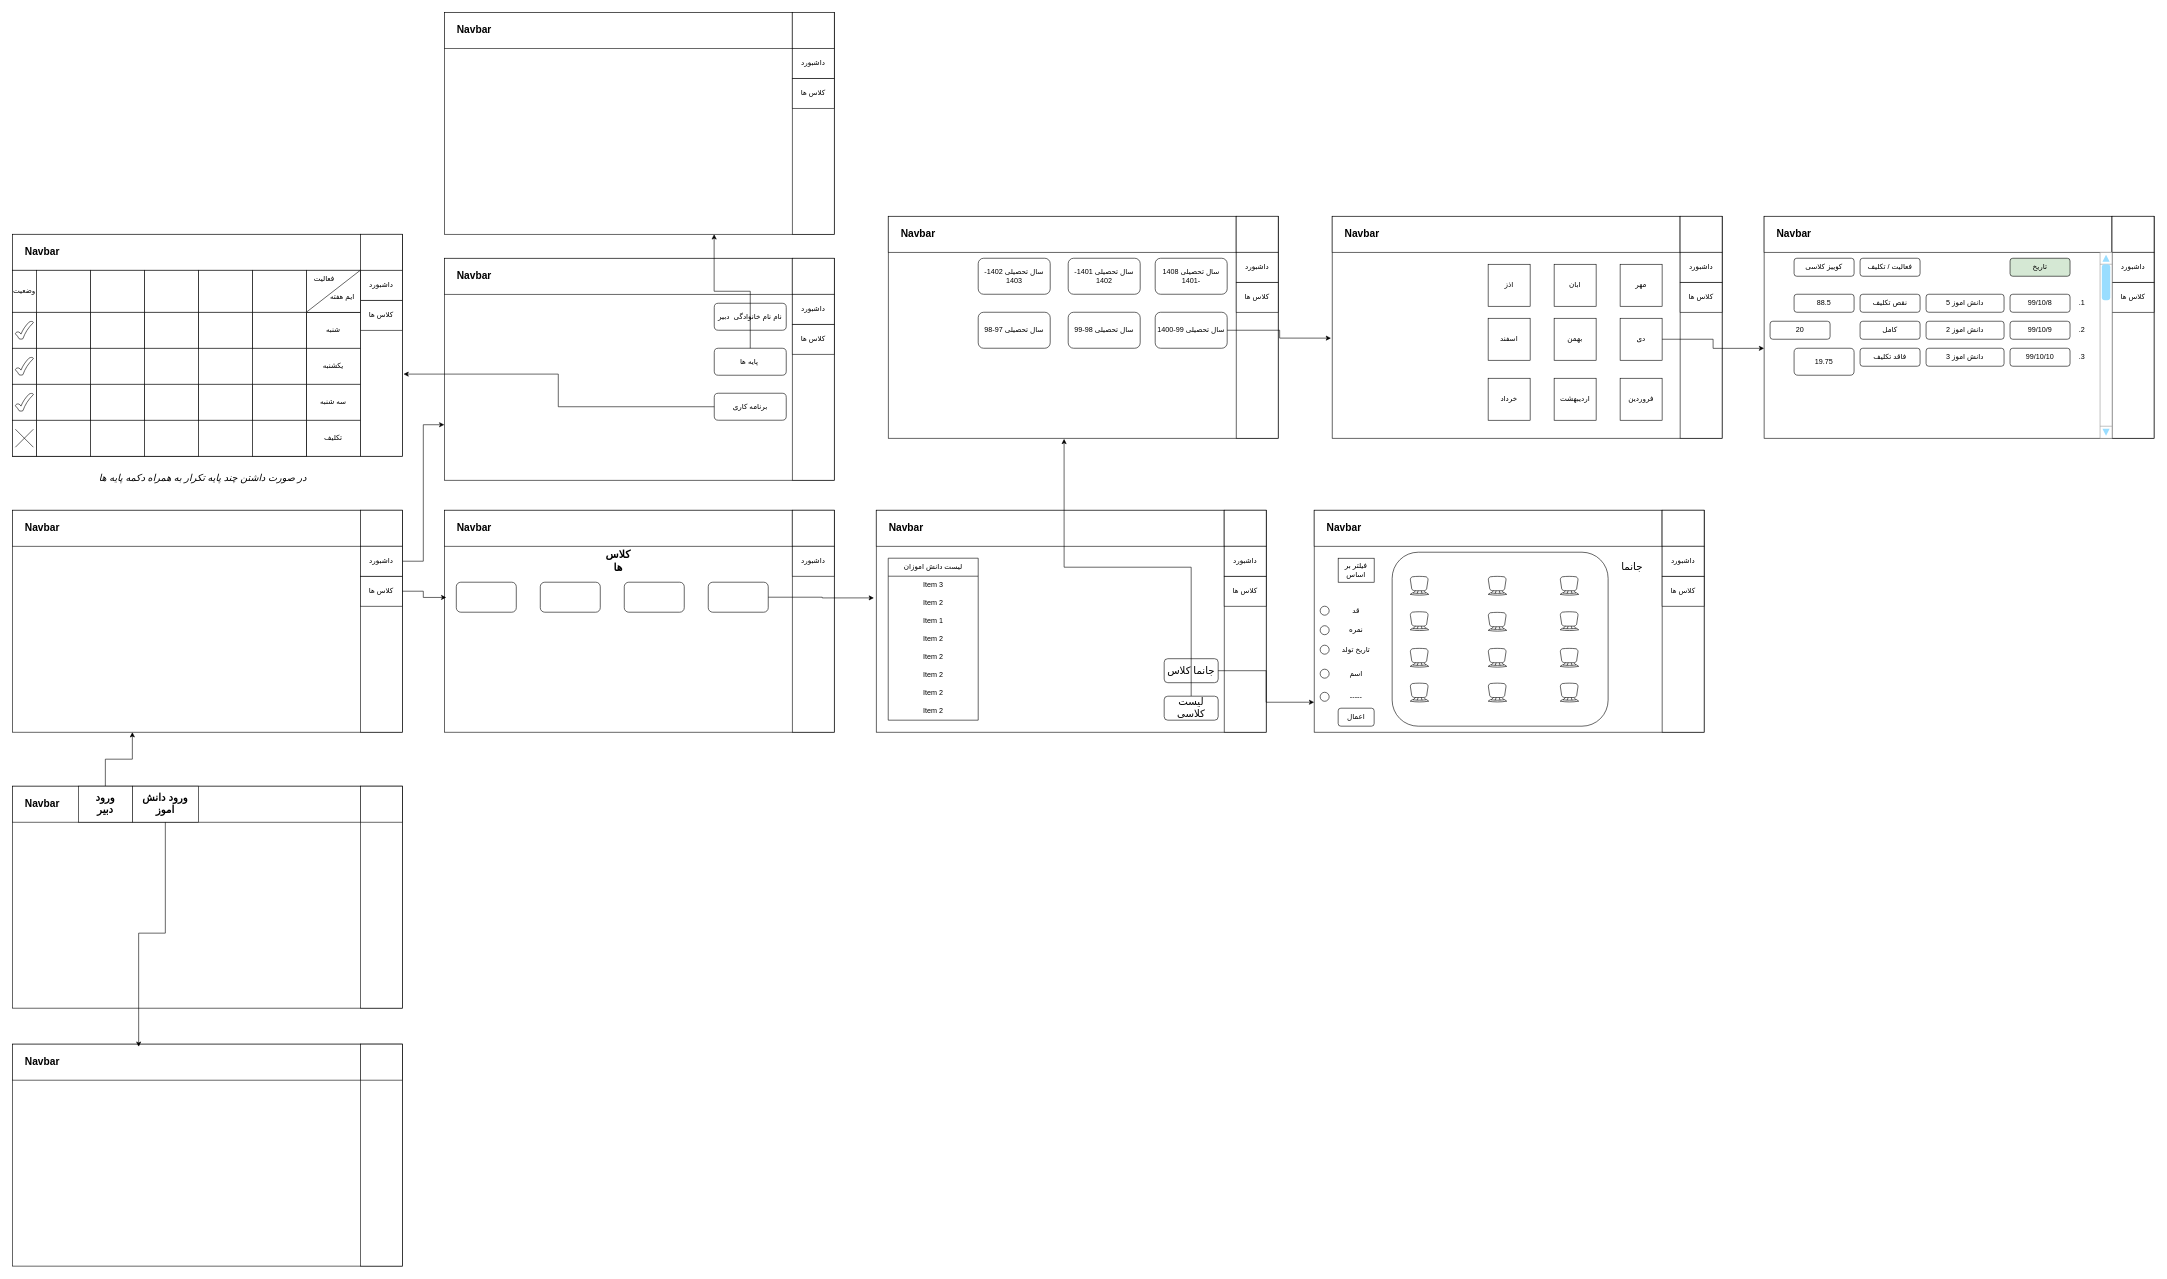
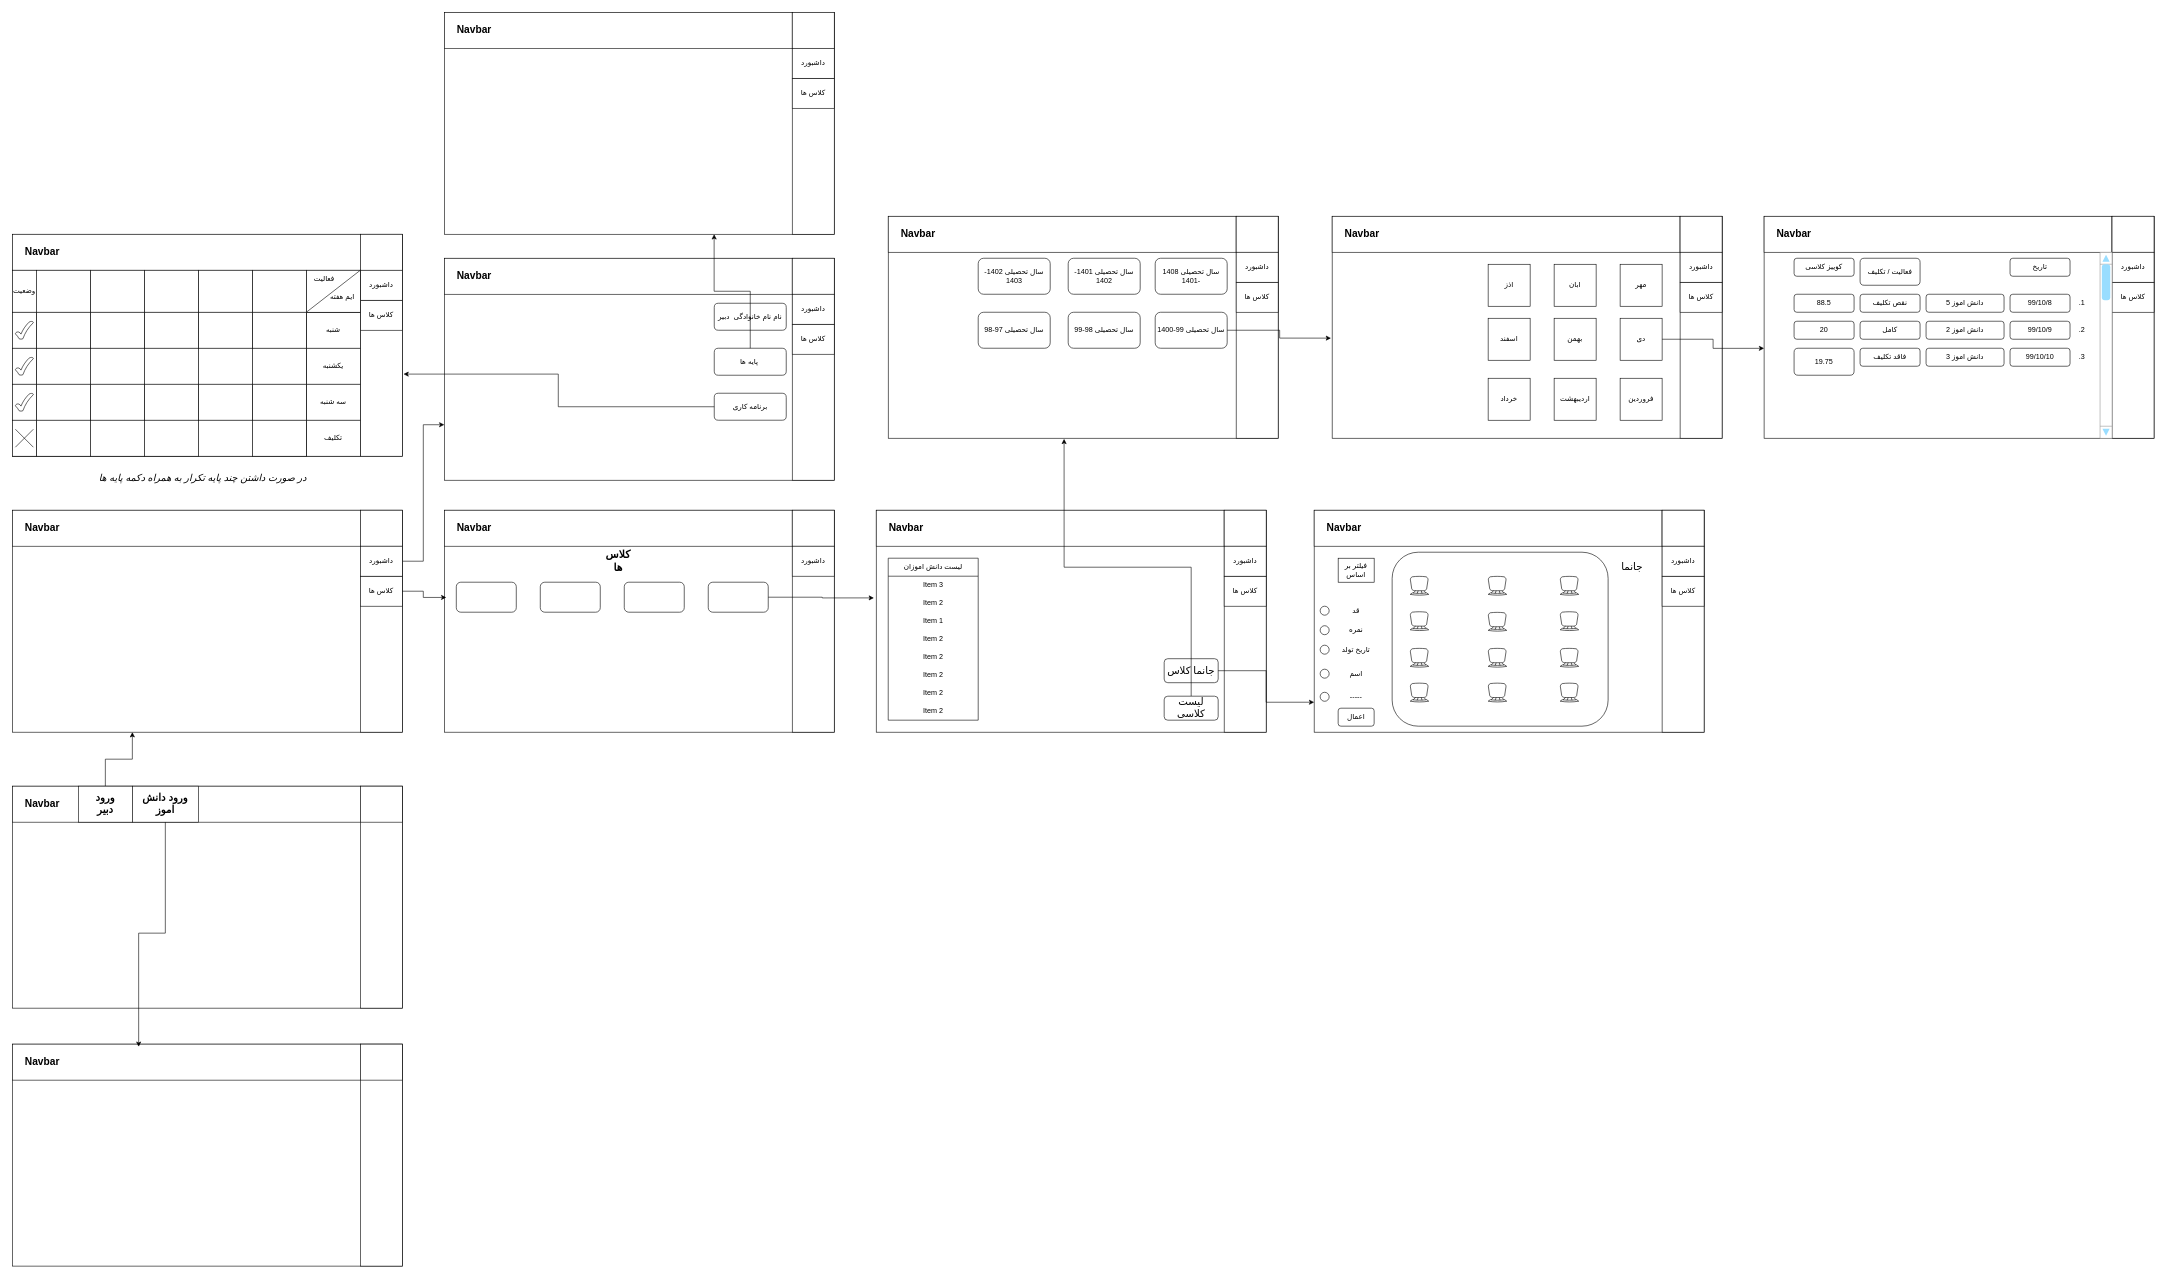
(1890, 267) -> (1890, 272)
(2040, 267) -> (2040, 267)
(1800, 330) -> (1824, 330)
